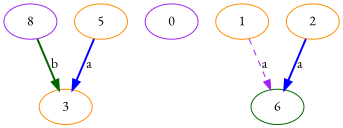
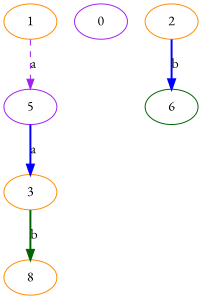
(30, 22) -> (30, 277)
(101, 22) -> (30, 107)
(46, 60) -> (30, 230)
(258, 60) -> (30, 59)
(300, 64) -> (176, 64)
